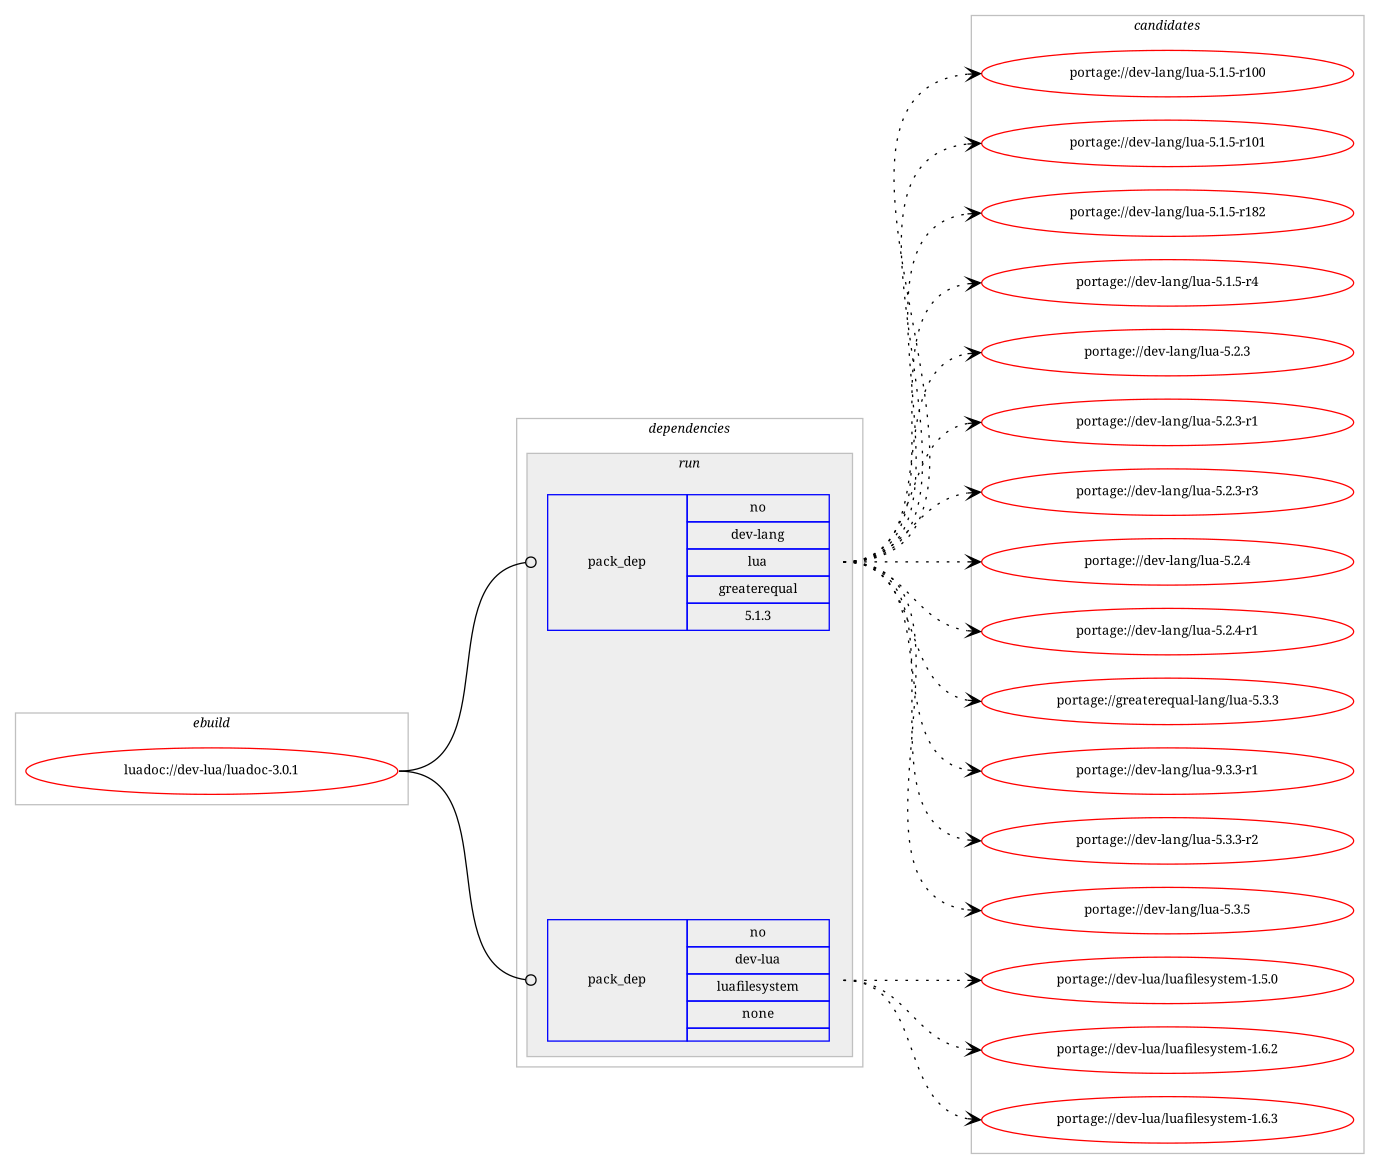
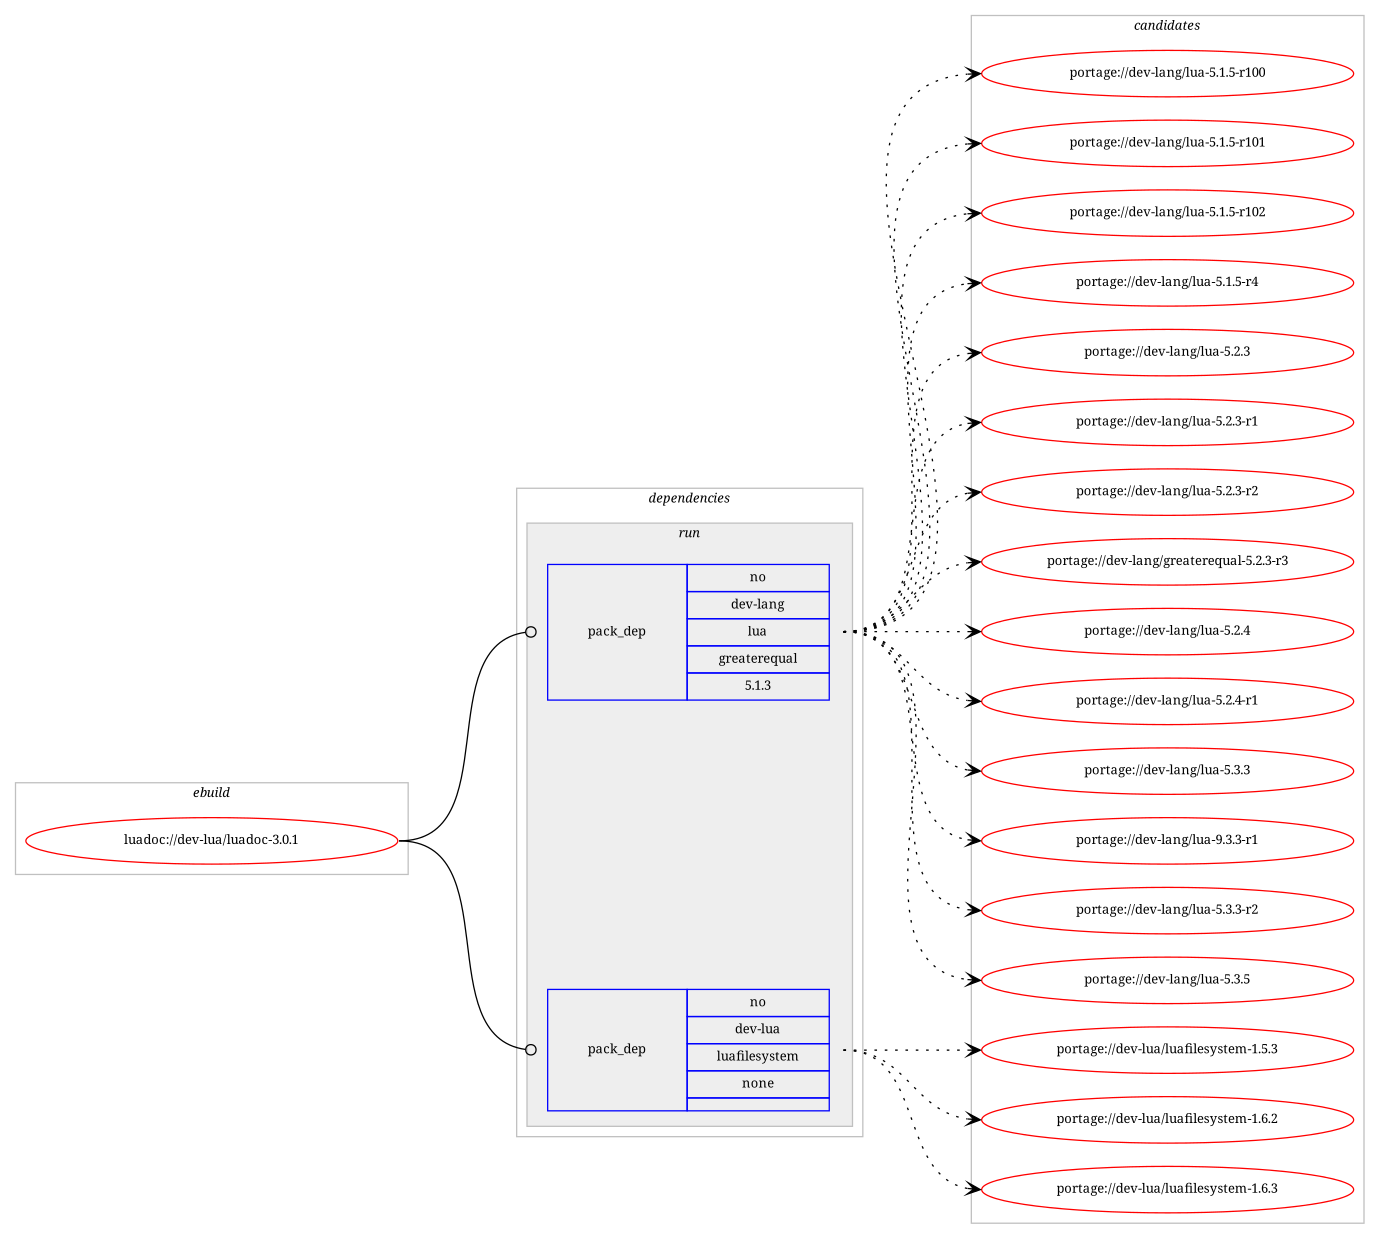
(1168, 213) -> (1168, 213)
none -> (1168, 492)
(1168, 492) -> (1168, 562)
(1168, 701) -> (1168, 771)
(1168, 980) -> (1168, 1050)
